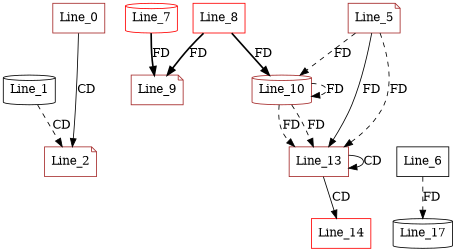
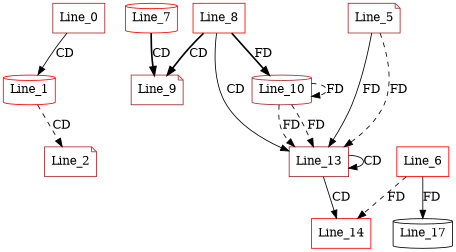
(331, 52) -> none
(161, 54) -> (161, 54)
(198, 54) -> (198, 54)
(77, 86) -> (54, 50)
(29, 90) -> (29, 90)
none -> (226, 104)
(423, 162) -> (423, 162)
(423, 193) -> (423, 193)
none -> (385, 195)
